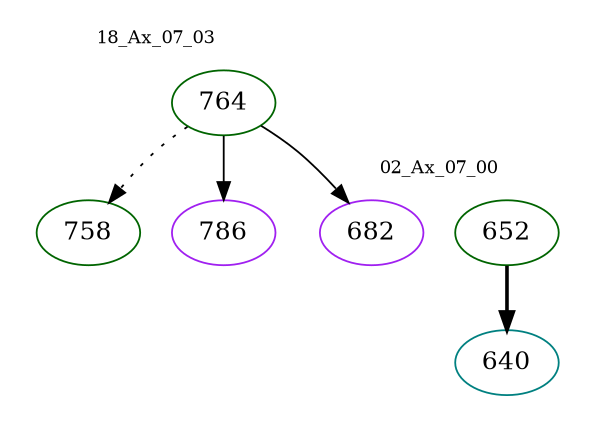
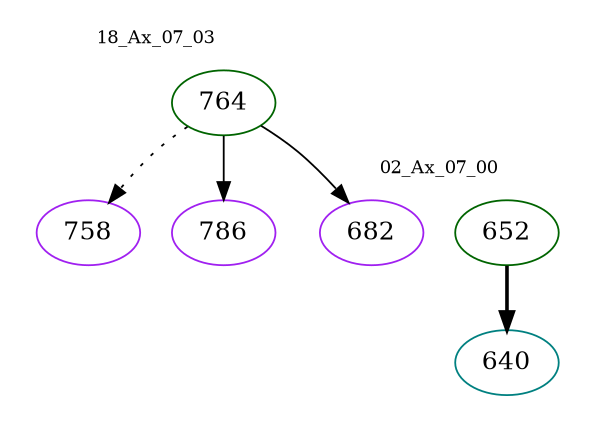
(88, 233) -> (88, 233)
